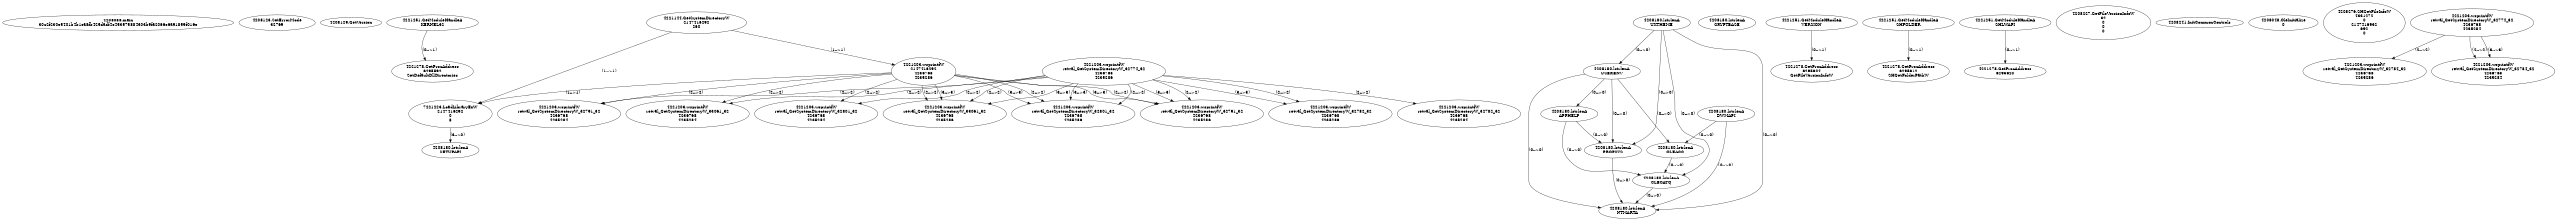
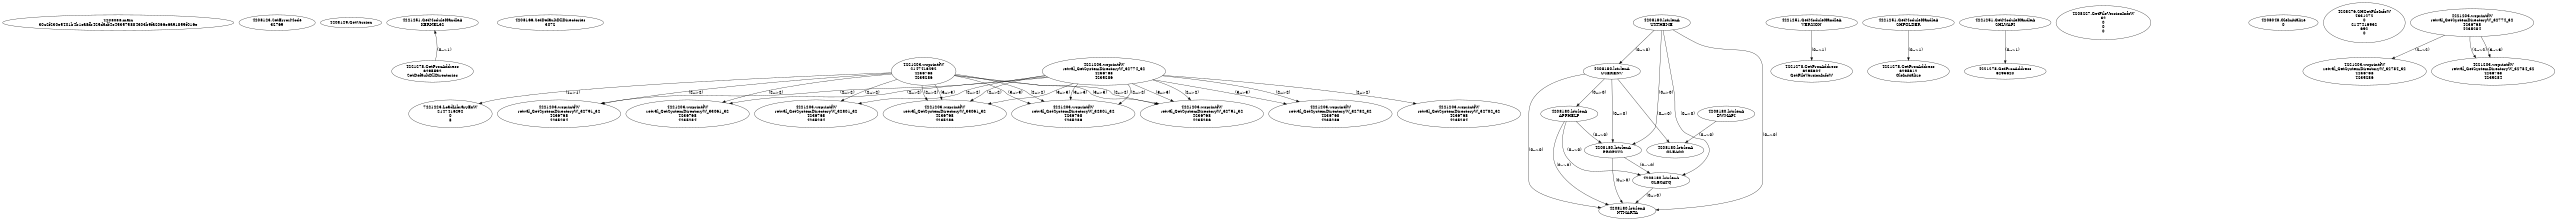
none -> (550, 23)
(697, 23) -> none
(1727, 23) -> none
(2200, 23) -> none
(422, 44) -> (437, 47)
(1908, 71) -> (1908, 71)
(450, 150) -> none
(1669, 164) -> (1636, 165)
(1708, 178) -> (1560, 173)
